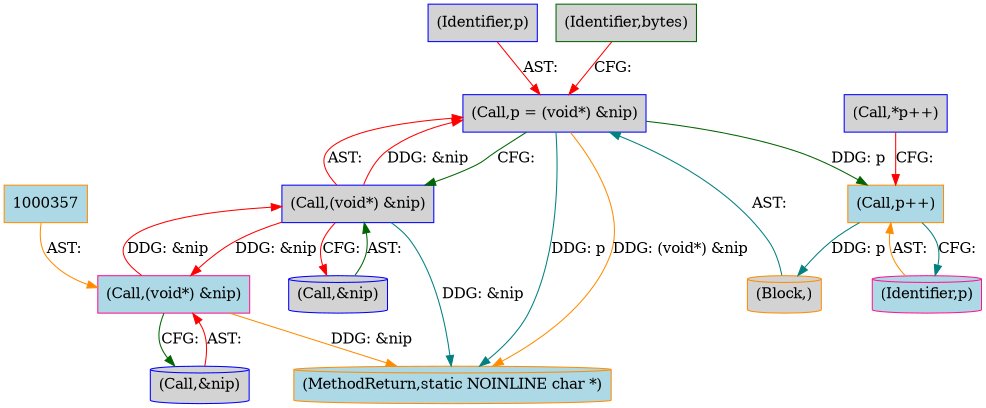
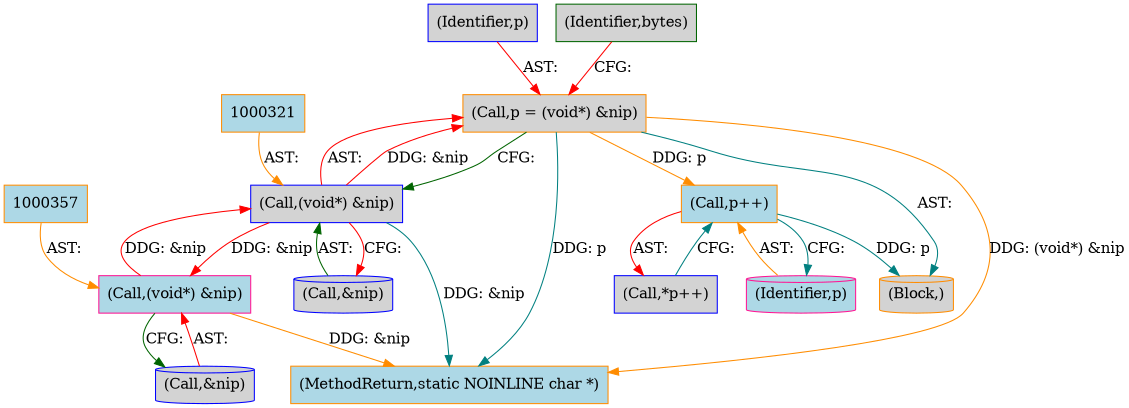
none -> (263, 113)
(554, 113) -> (554, 113)
(755, 140) -> (637, 156)
(896, 153) -> (689, 253)
(717, 189) -> (811, 170)
none -> (643, 230)
(453, 385) -> (449, 385)
